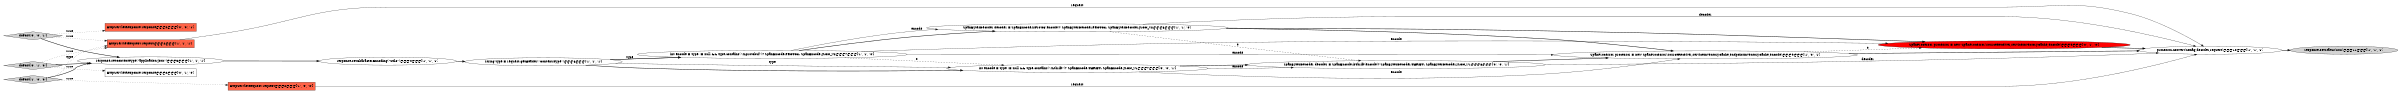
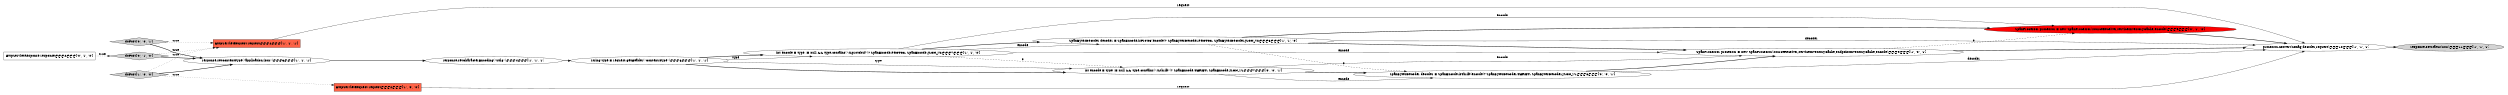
(151, 27) -> none
(70, 57) -> (176, 55)
(77, 69) -> (101, 56)
